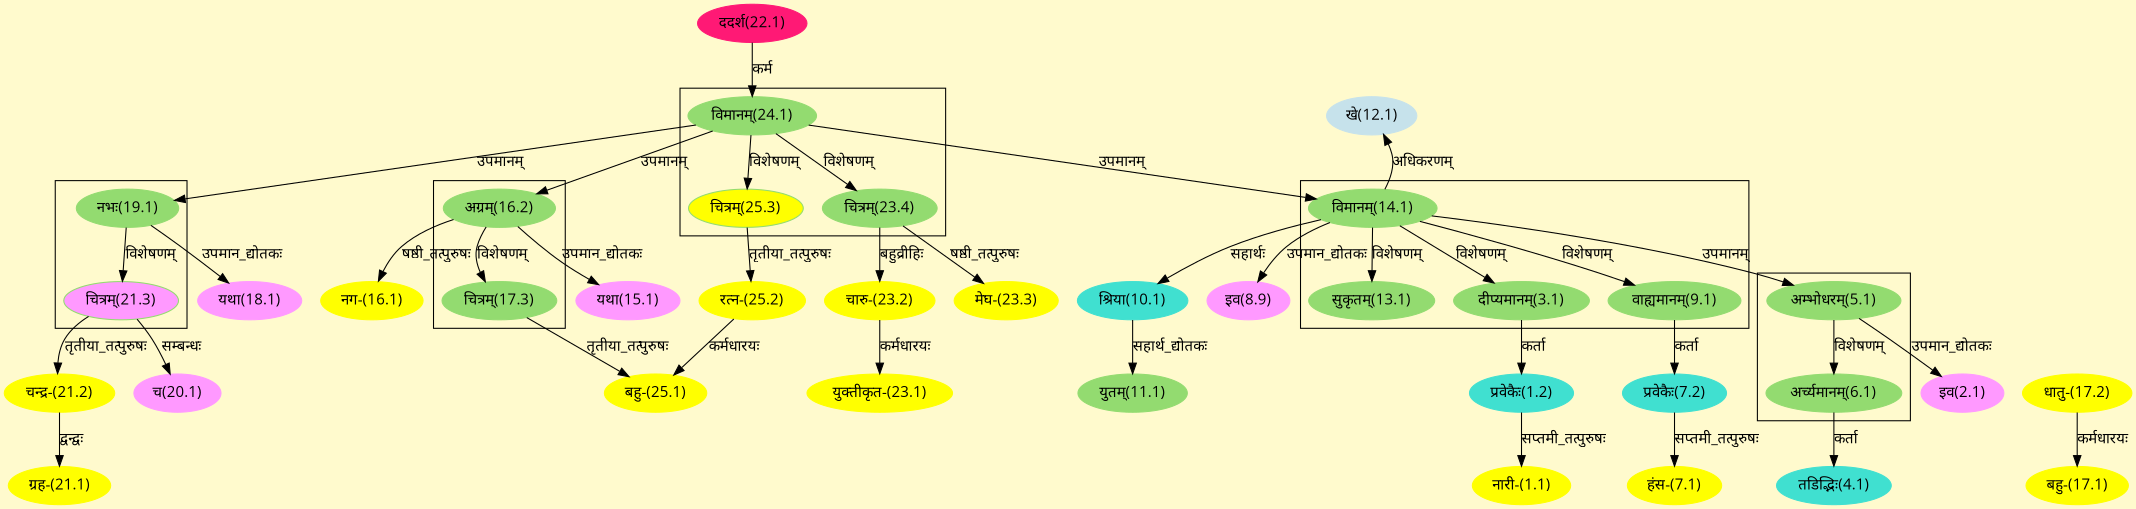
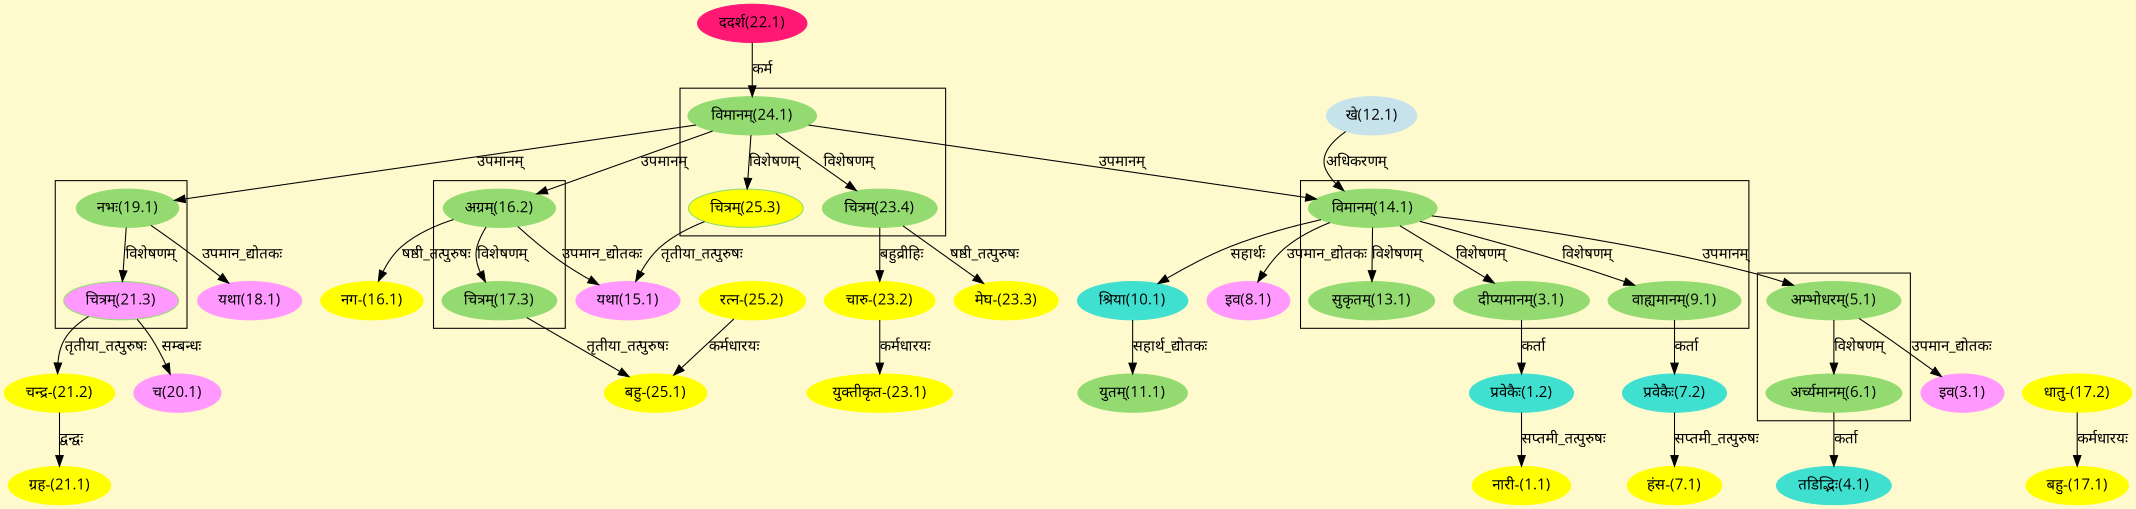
(1393, 167) -> (1325, 155)
(749, 249) -> (668, 241)
(1248, 301) -> (1248, 301)
(1962, 393) -> (1962, 393)
